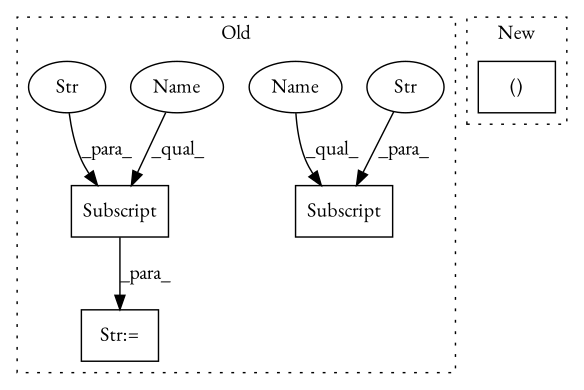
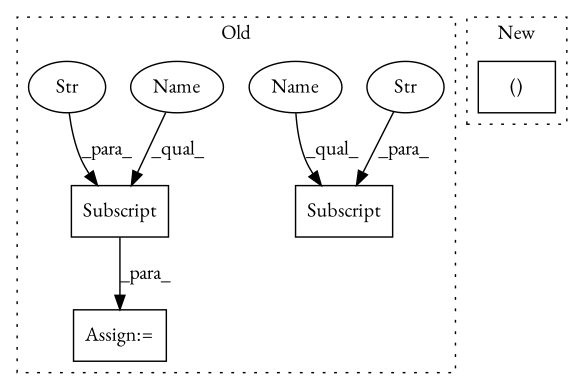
(120, 336) -> (120, 336)
